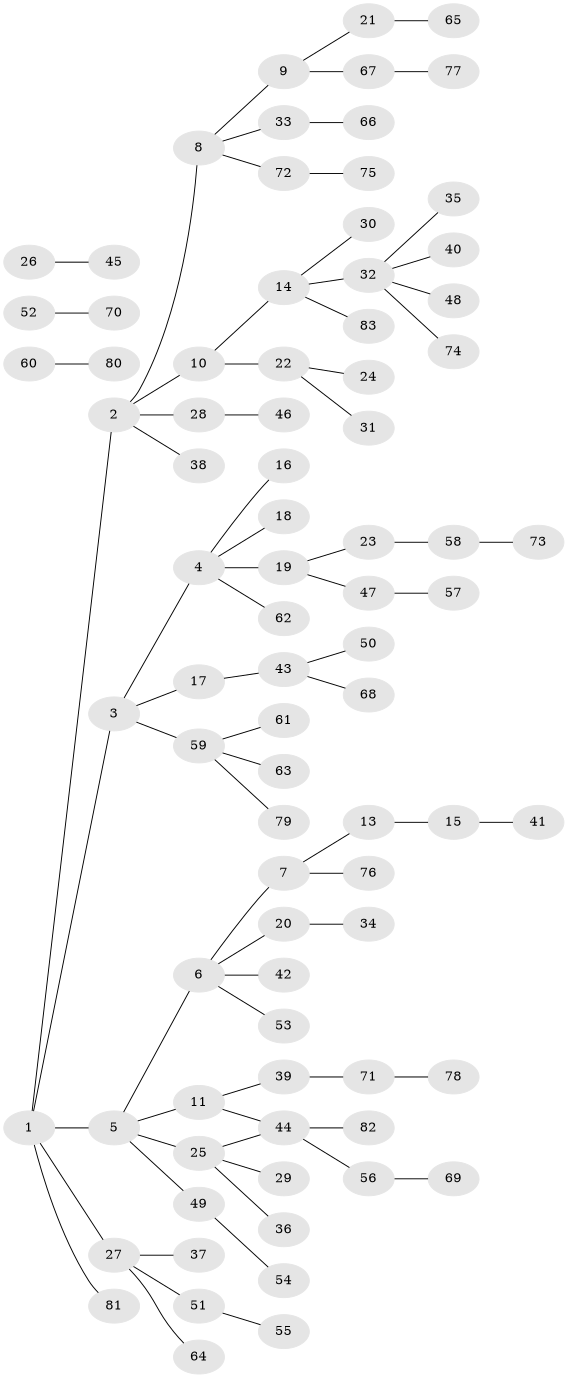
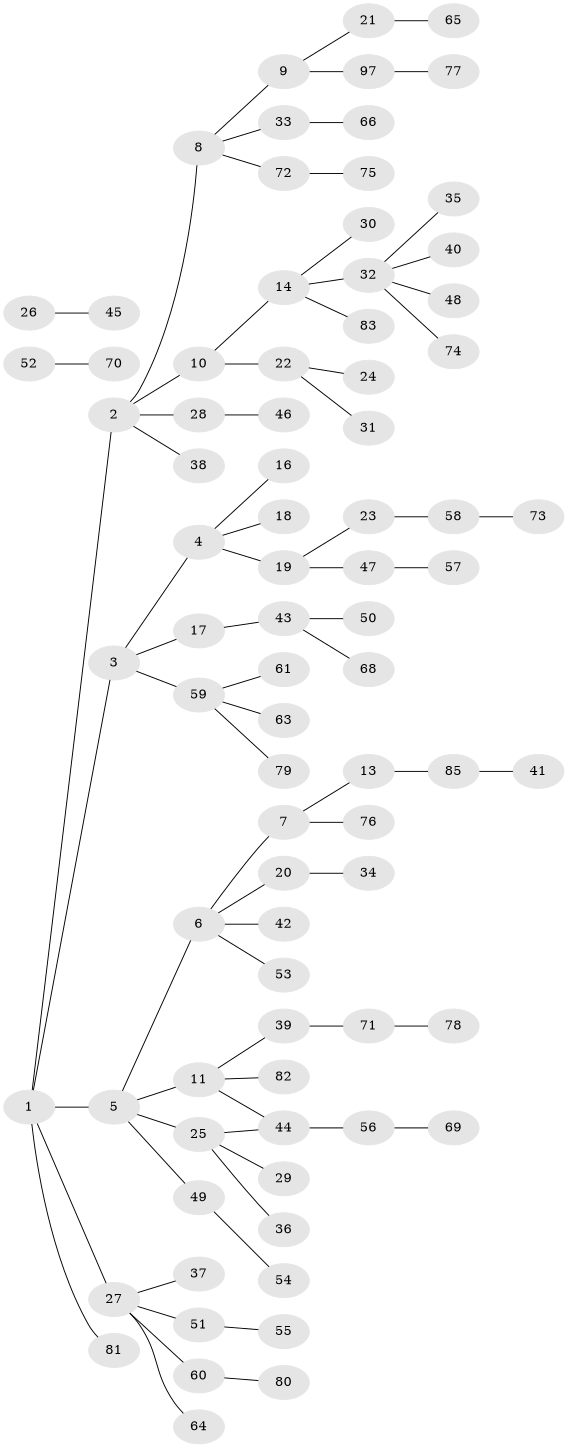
(369, 72) -> (369, 72)
(284, 619) -> none
(454, 822) -> (454, 771)
(326, 1128) -> (242, 1078)
none -> (157, 1338)
